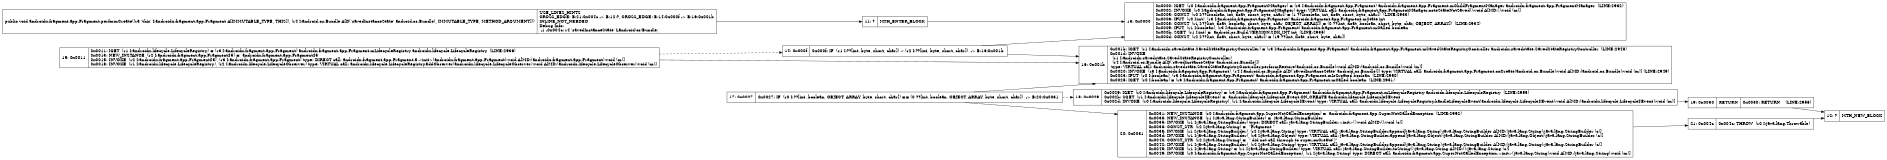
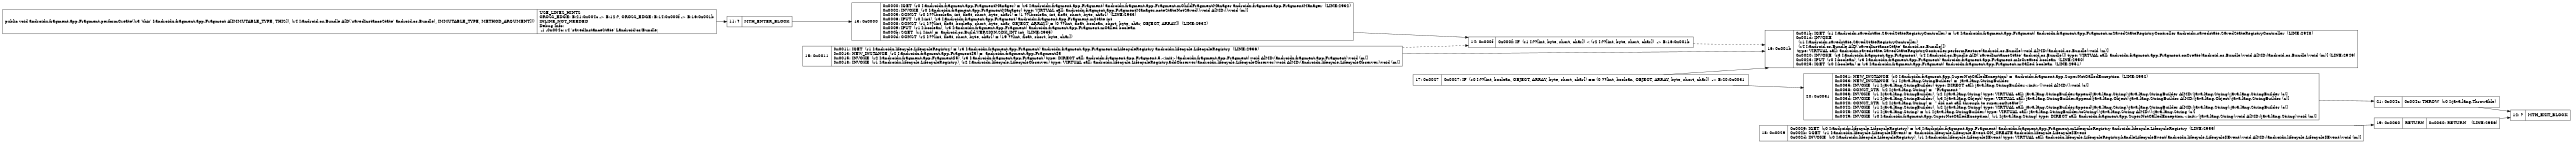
(1052, 41) -> (1409, 35)
(1042, 55) -> (1728, 44)
(1066, 97) -> none
(1862, 116) -> (2548, 115)
